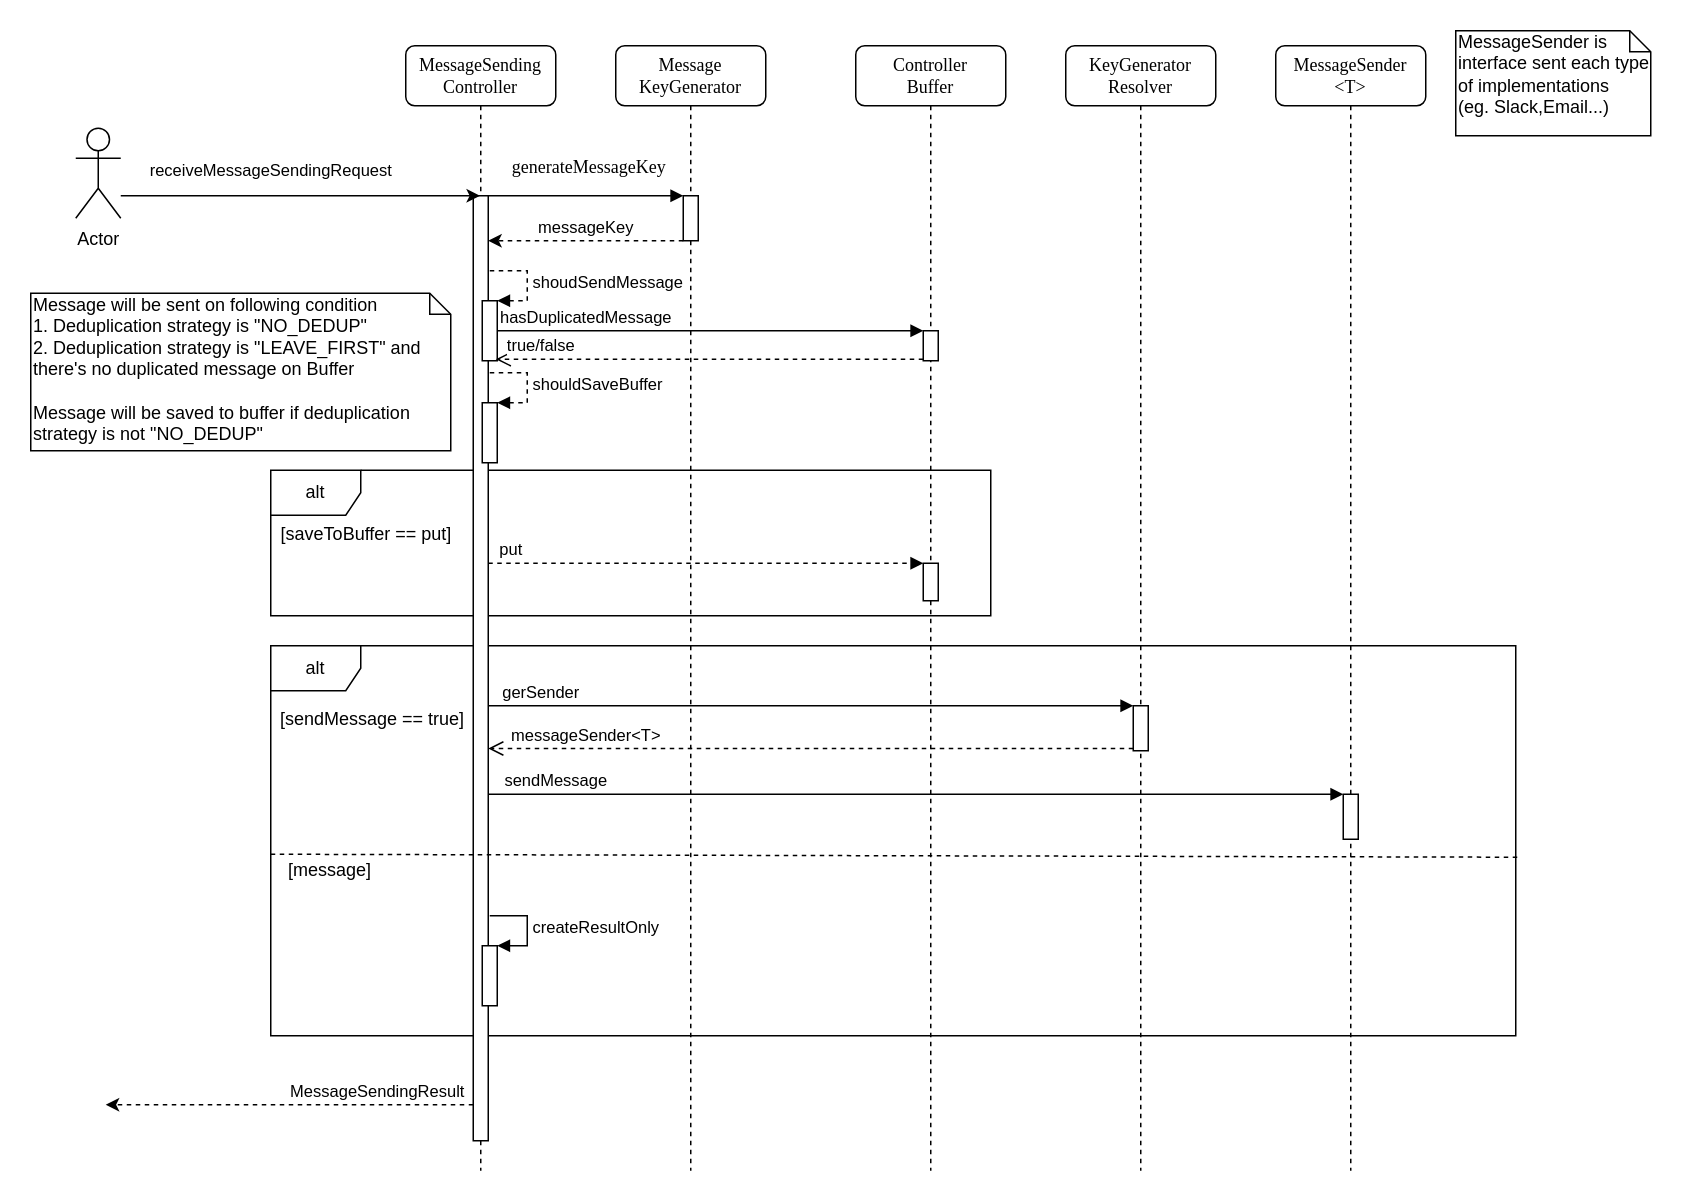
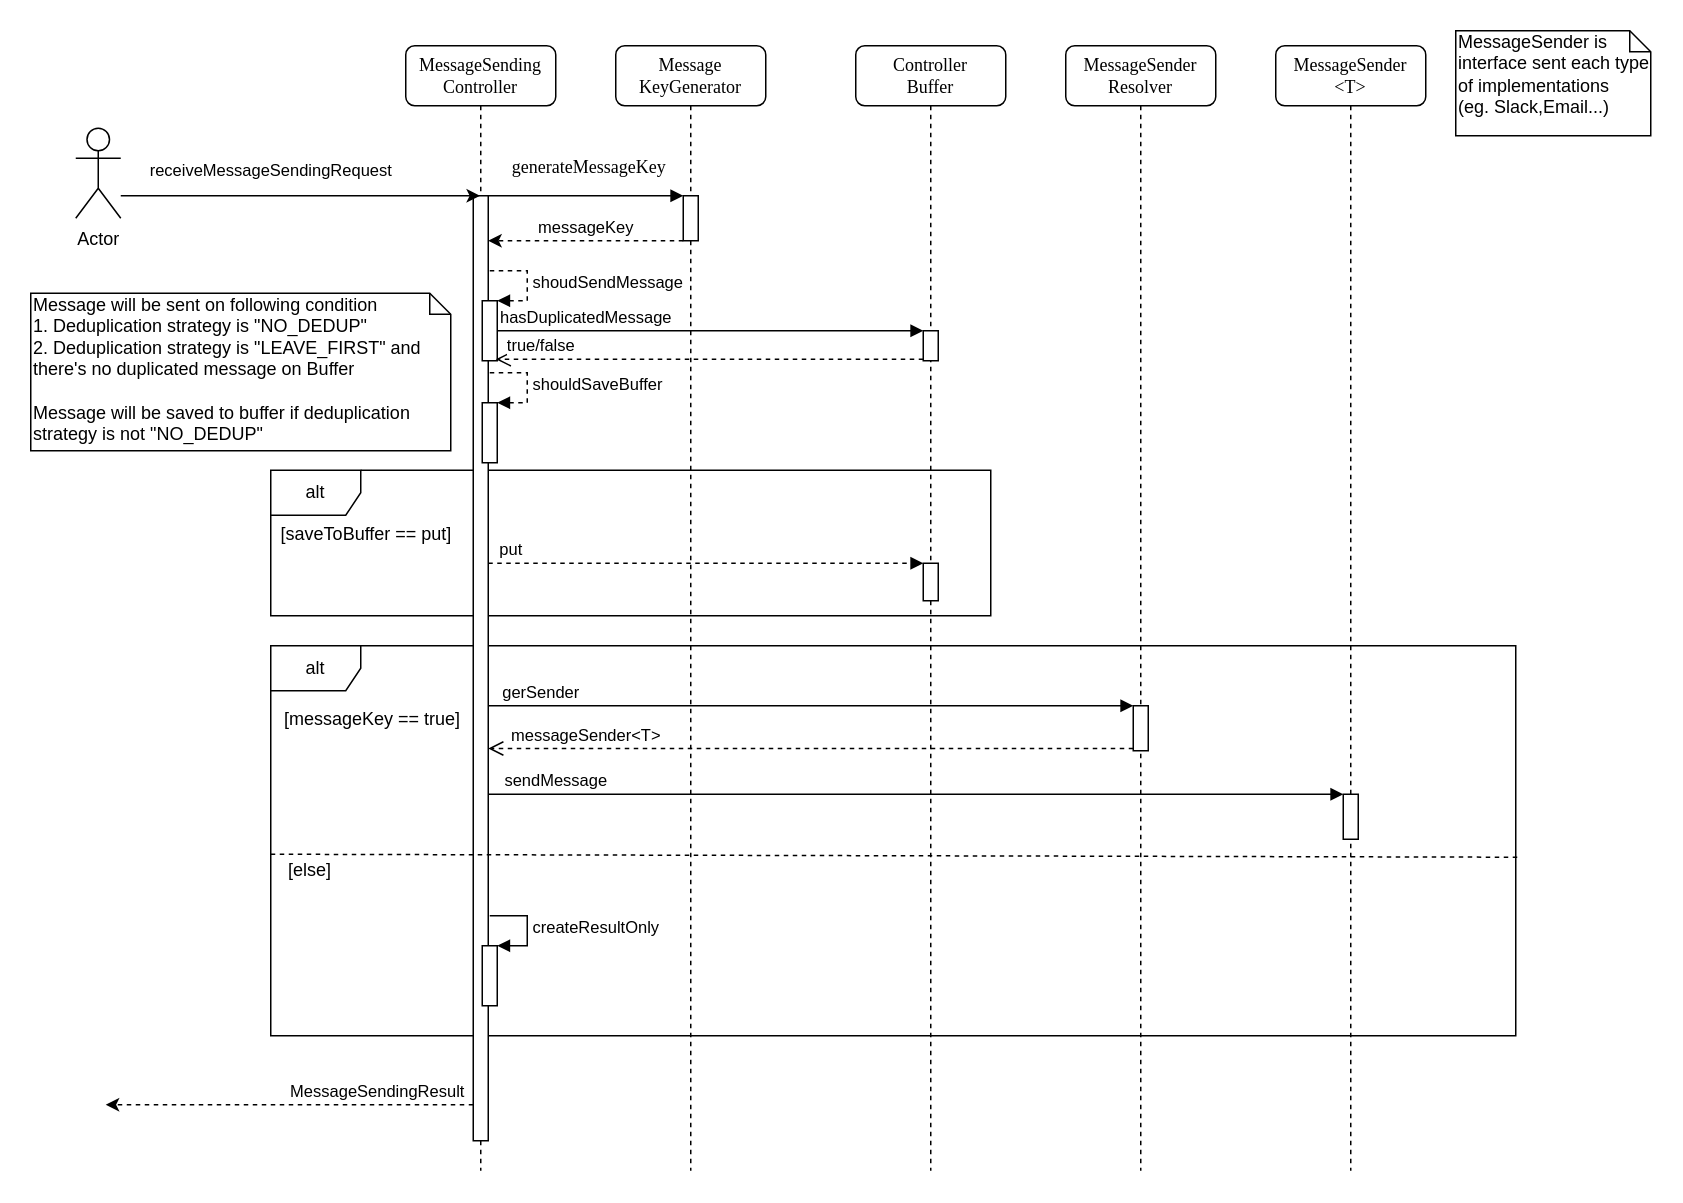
(1141, 76) -> (1141, 76)
(373, 719) -> (373, 719)
(334, 871) -> (317, 871)
